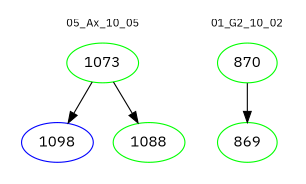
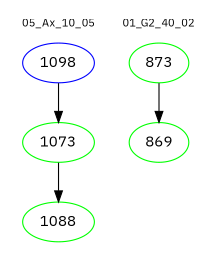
(247, 24) -> (159, 24)
(247, 63) -> (159, 63)
(83, 98) -> (59, 97)
